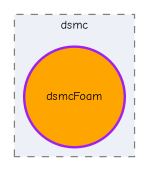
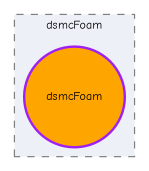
(74, 26) -> (74, 26)
